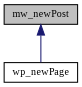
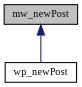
(41, 72) -> (41, 72)
